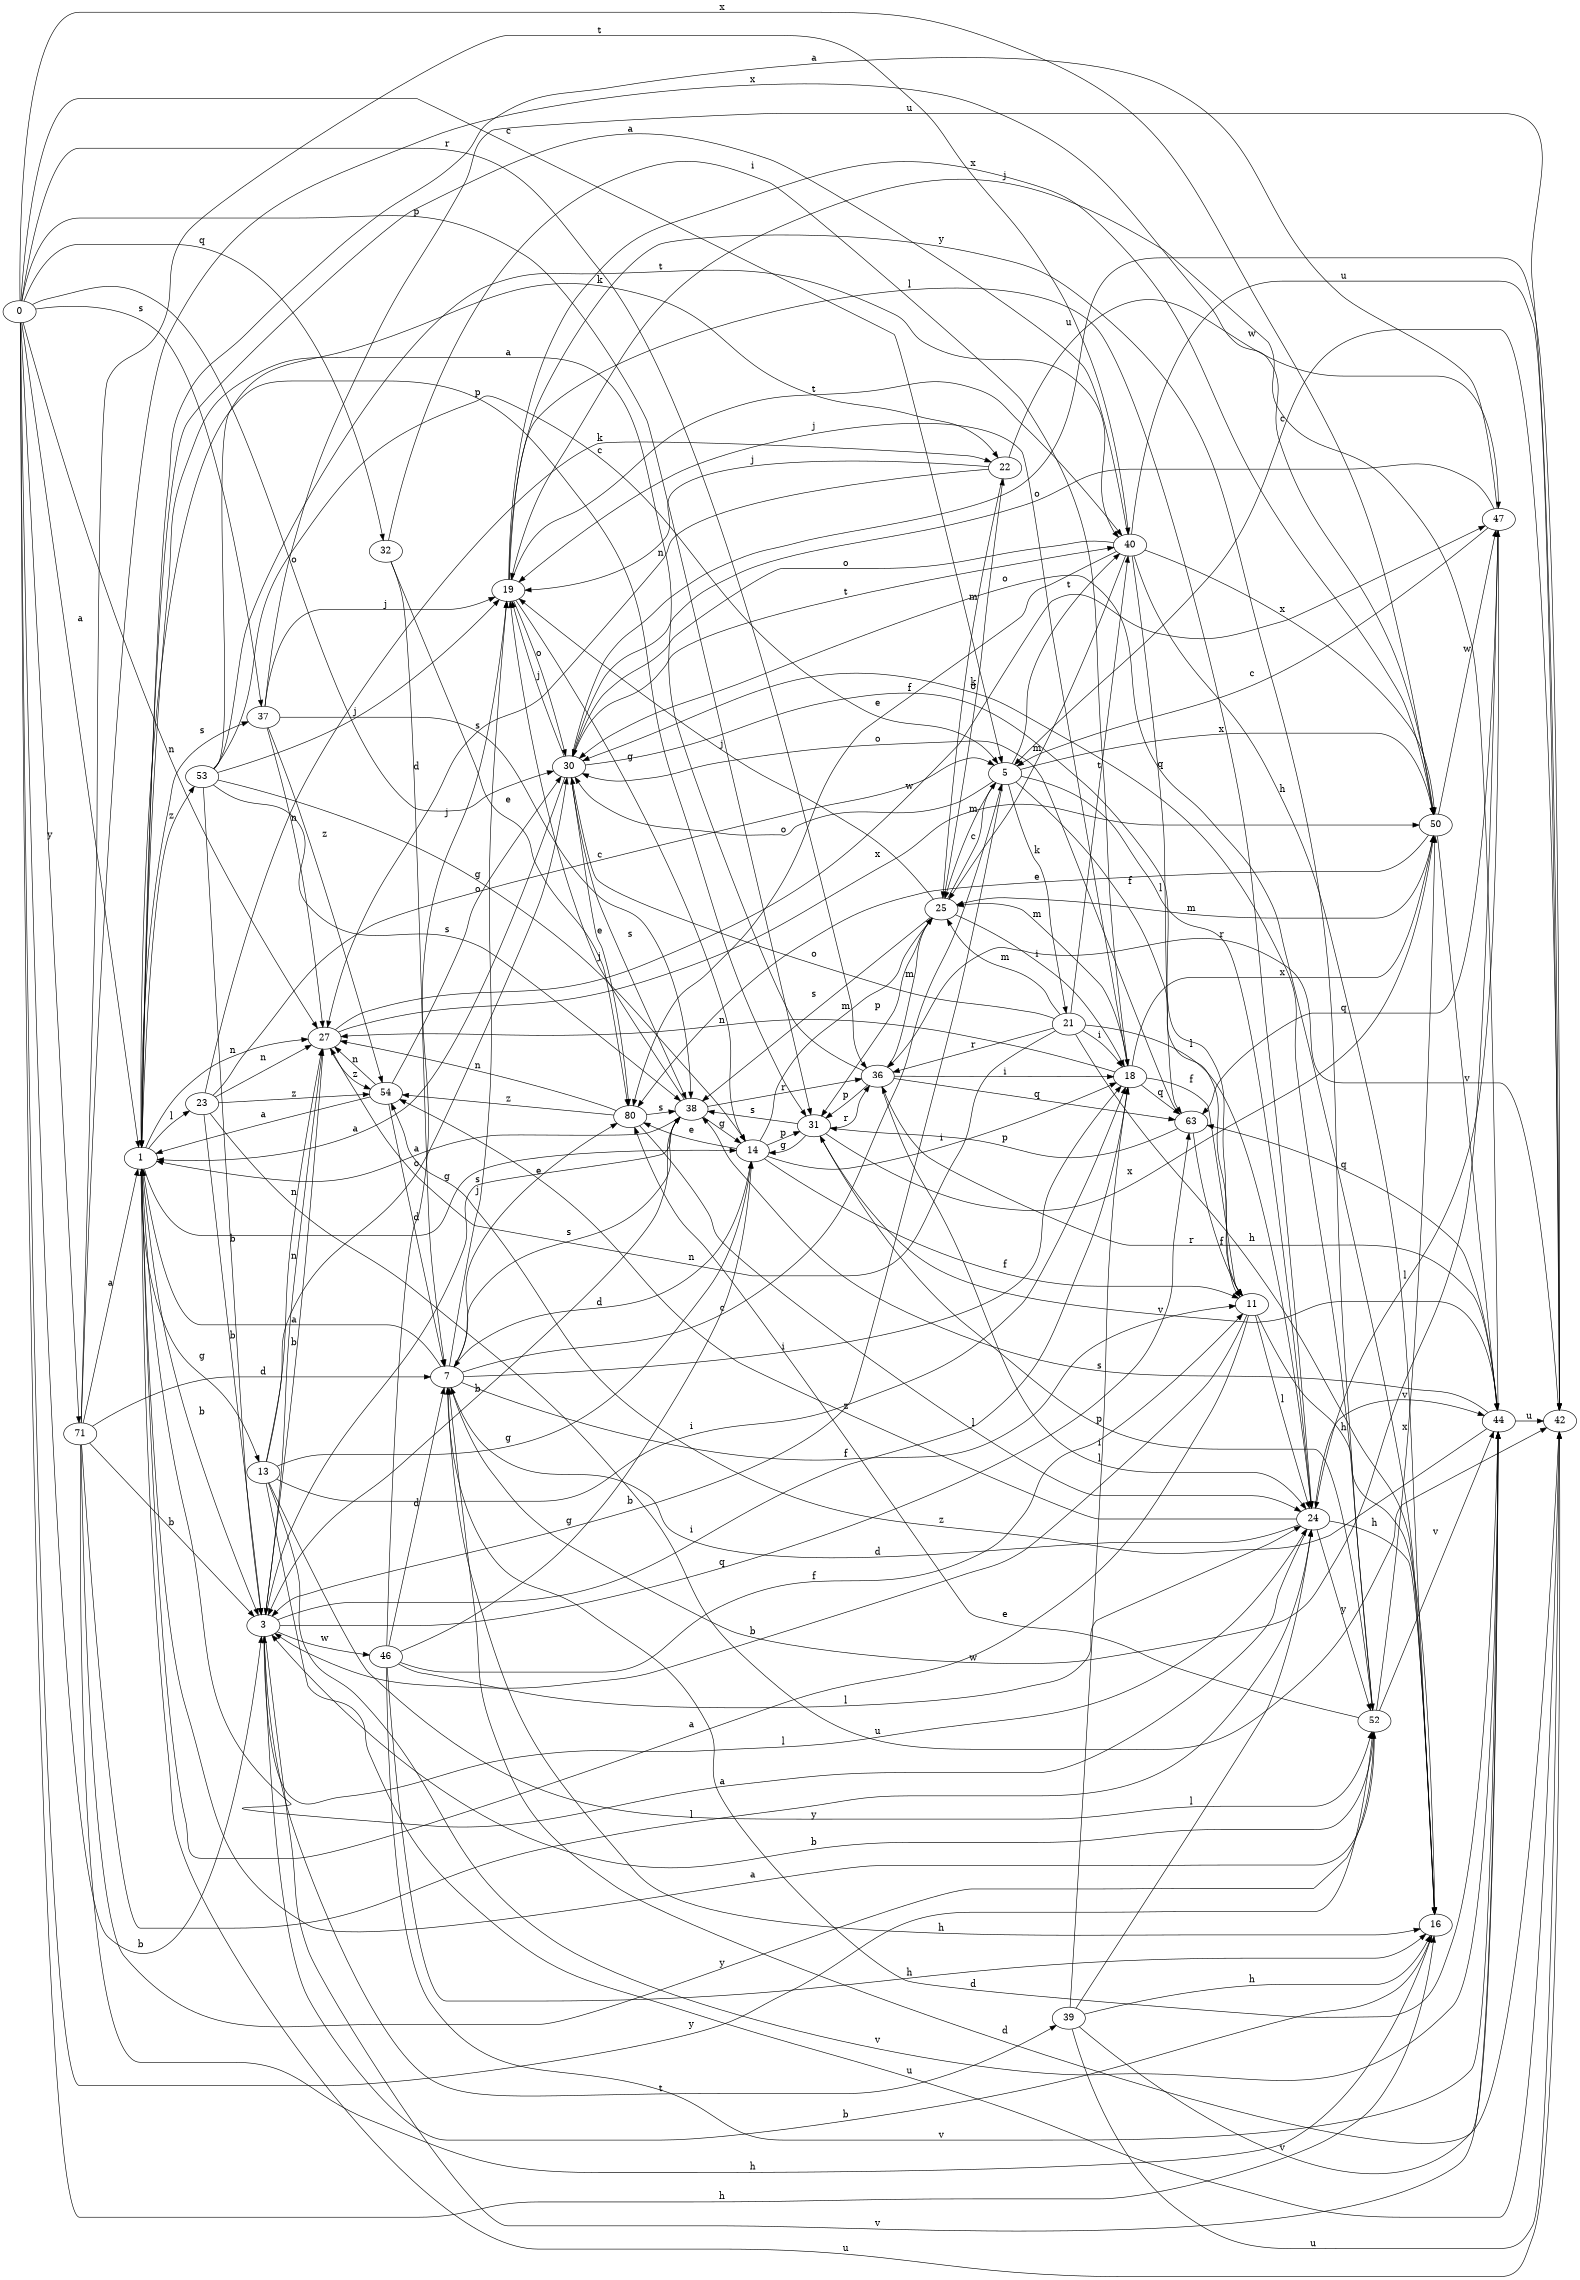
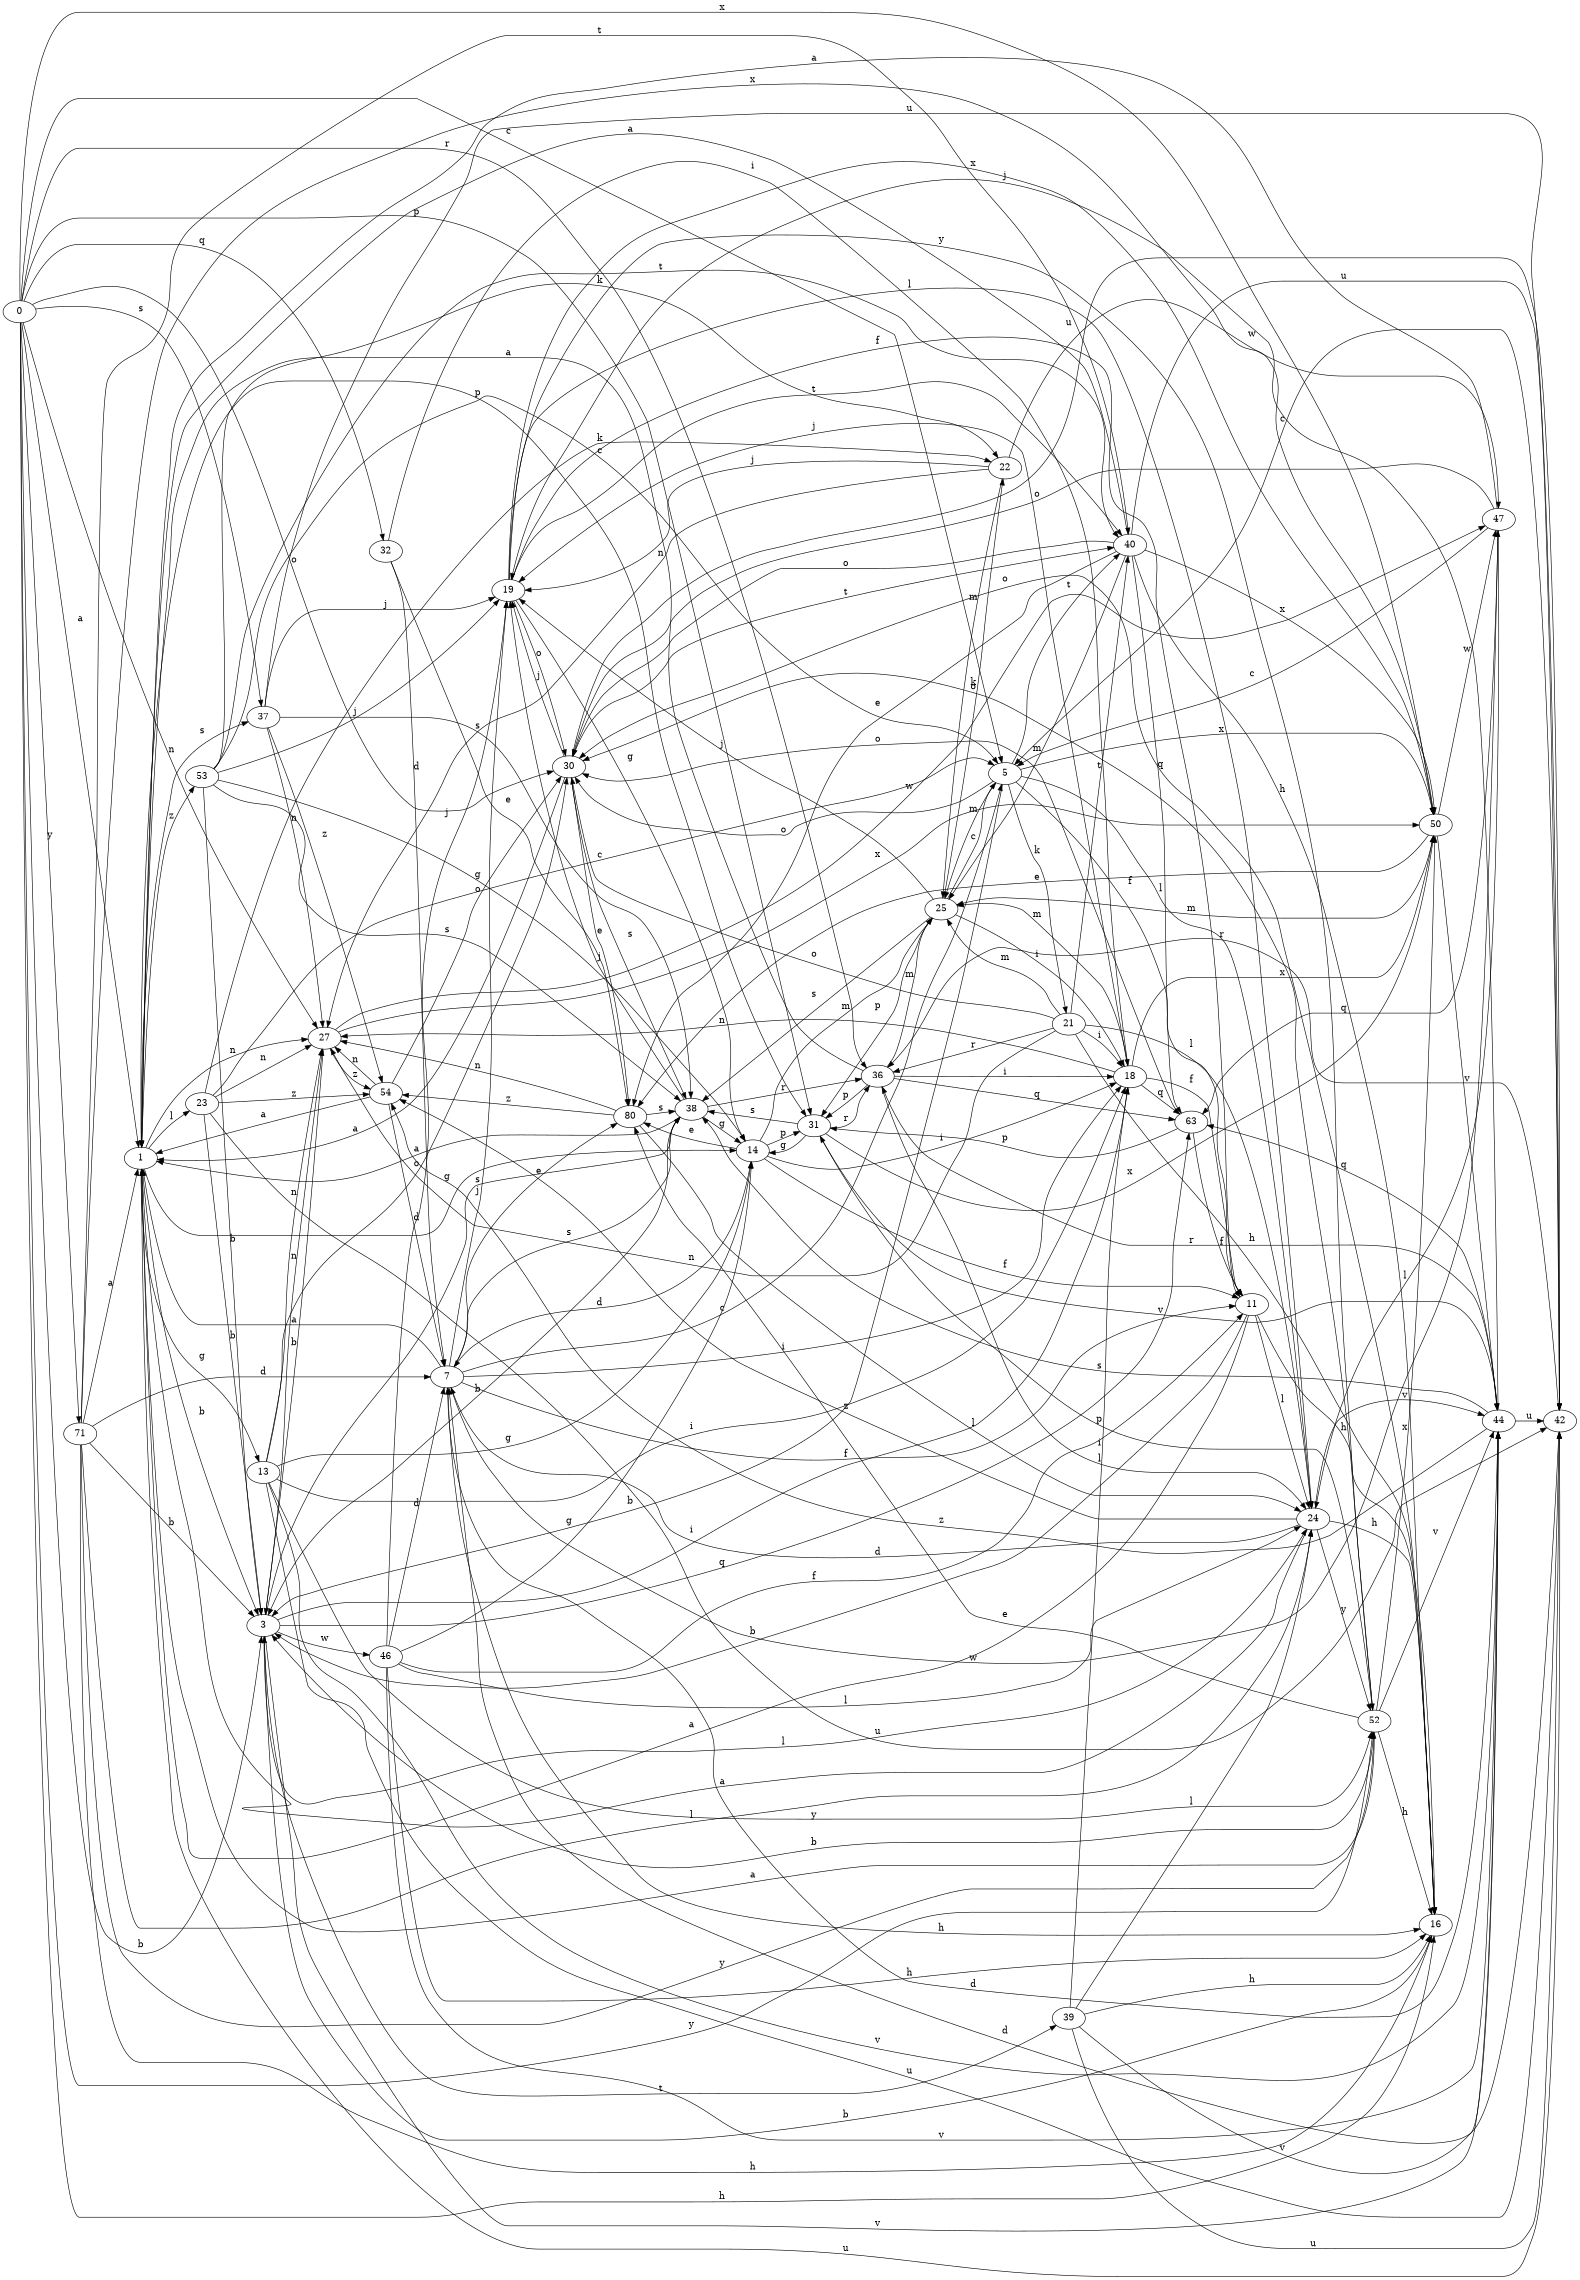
(1094, 793) -> (1112, 497)
none -> (1404, 1820)
